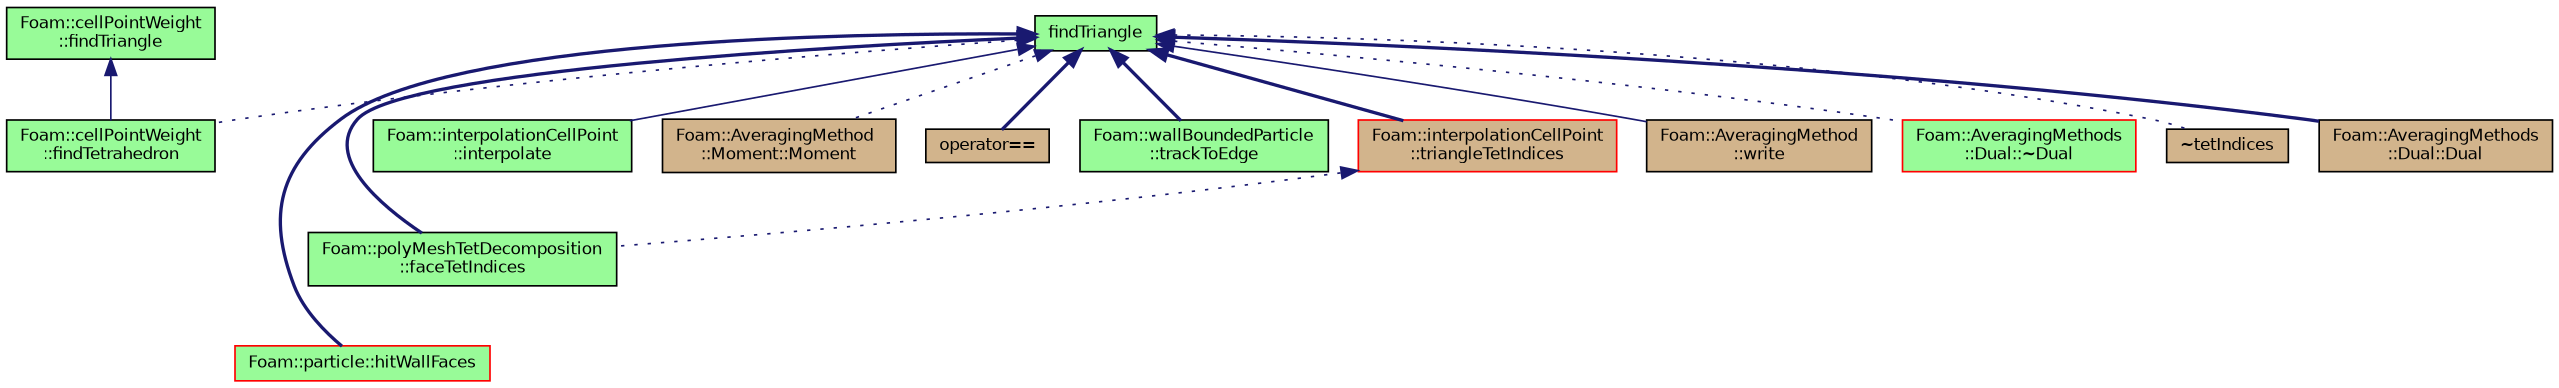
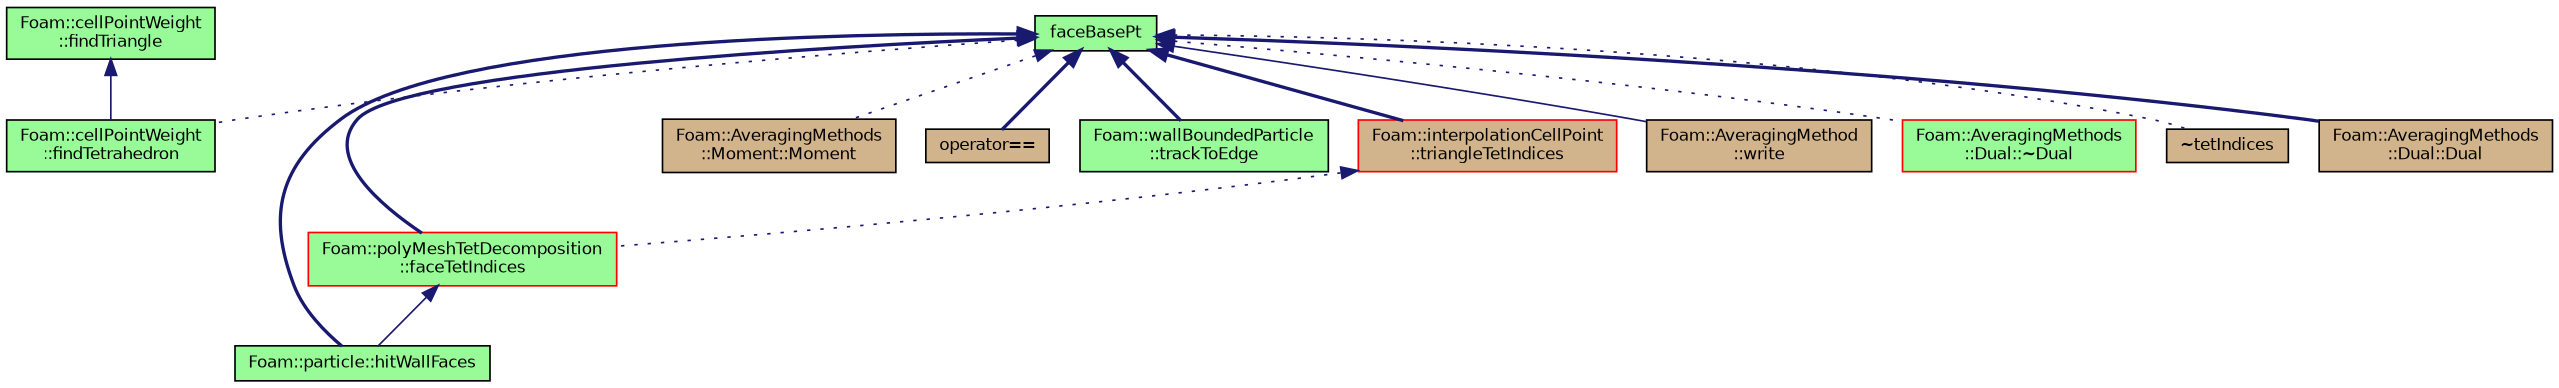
(1096, 33) -> (1096, 33)
(502, 146) -> none
(779, 146) -> (779, 146)
(462, 259) -> (462, 259)
none -> (402, 322)
(362, 363) -> (362, 363)
